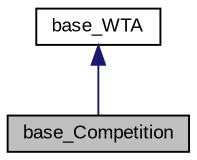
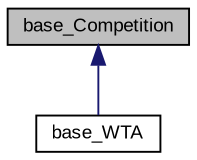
(98, 90) -> (98, 90)
